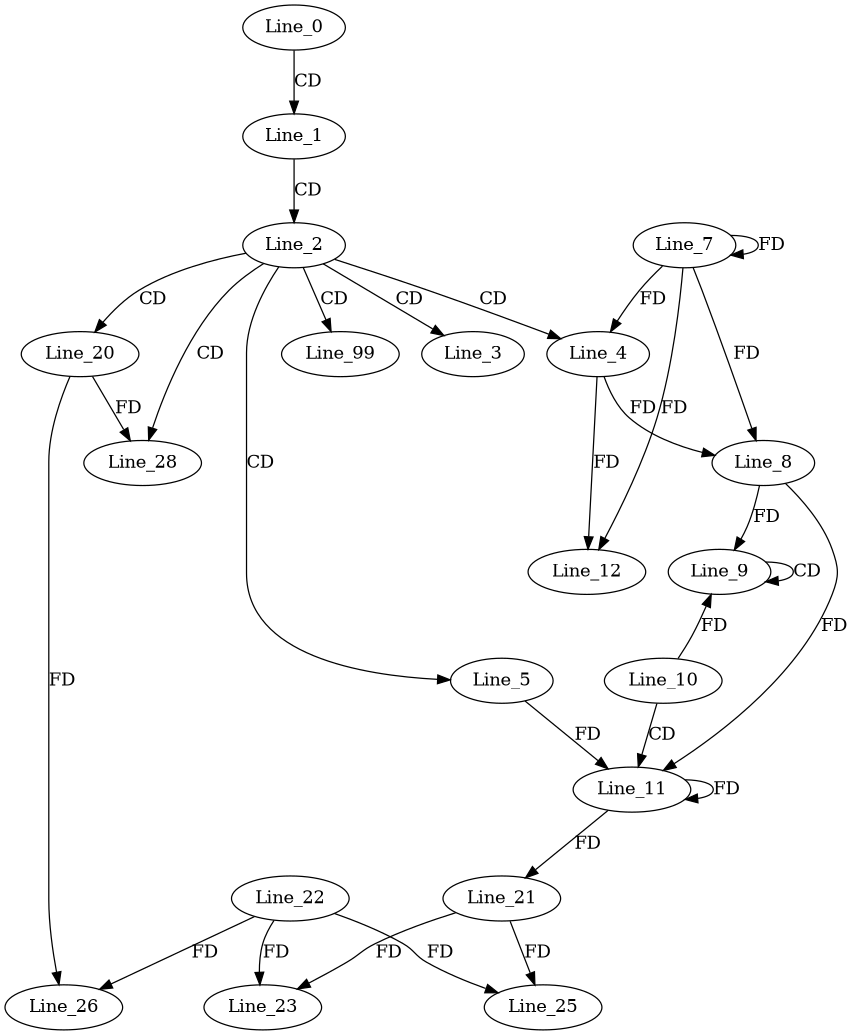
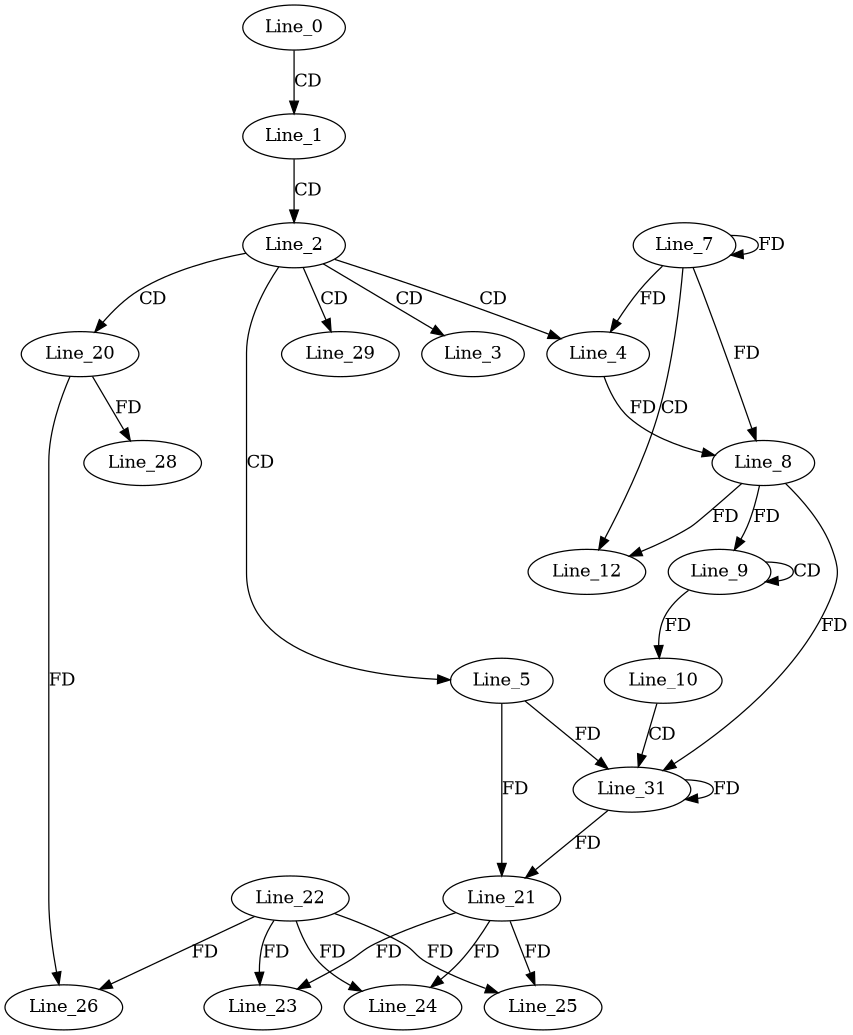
(194, 336) -> none
(340, 354) -> (340, 354)
(674, 409) -> (674, 409)
(593, 457) -> (695, 523)
(693, 633) -> (666, 614)
none -> (502, 783)
(632, 790) -> (632, 790)
none -> (403, 1007)
